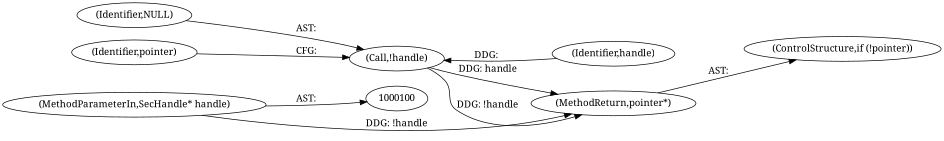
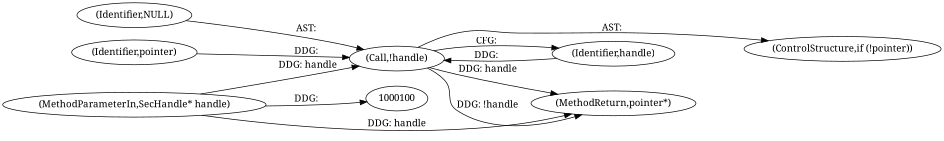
none -> (493, 46)
(308, 51) -> (308, 51)
(724, 77) -> (588, 33)
none -> (276, 81)
(308, 99) -> (308, 99)
(397, 124) -> (397, 124)
